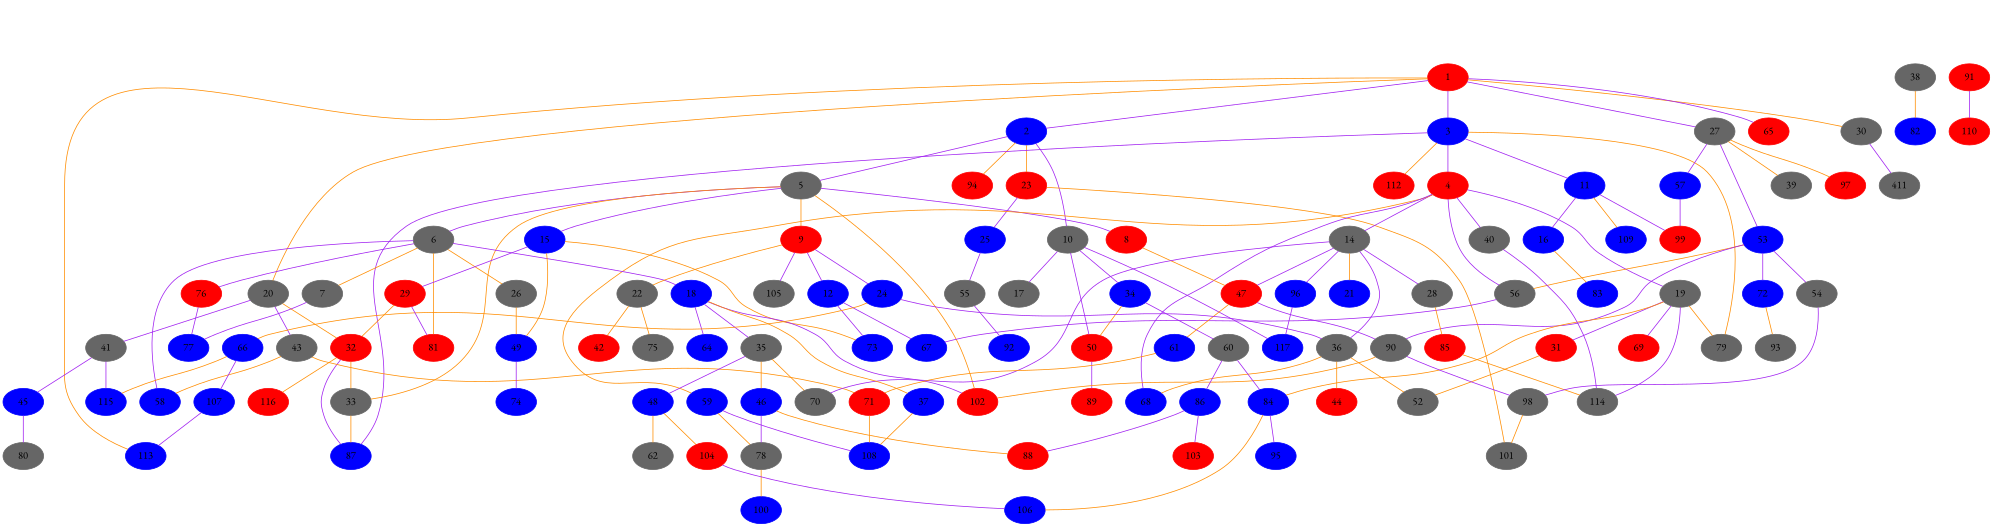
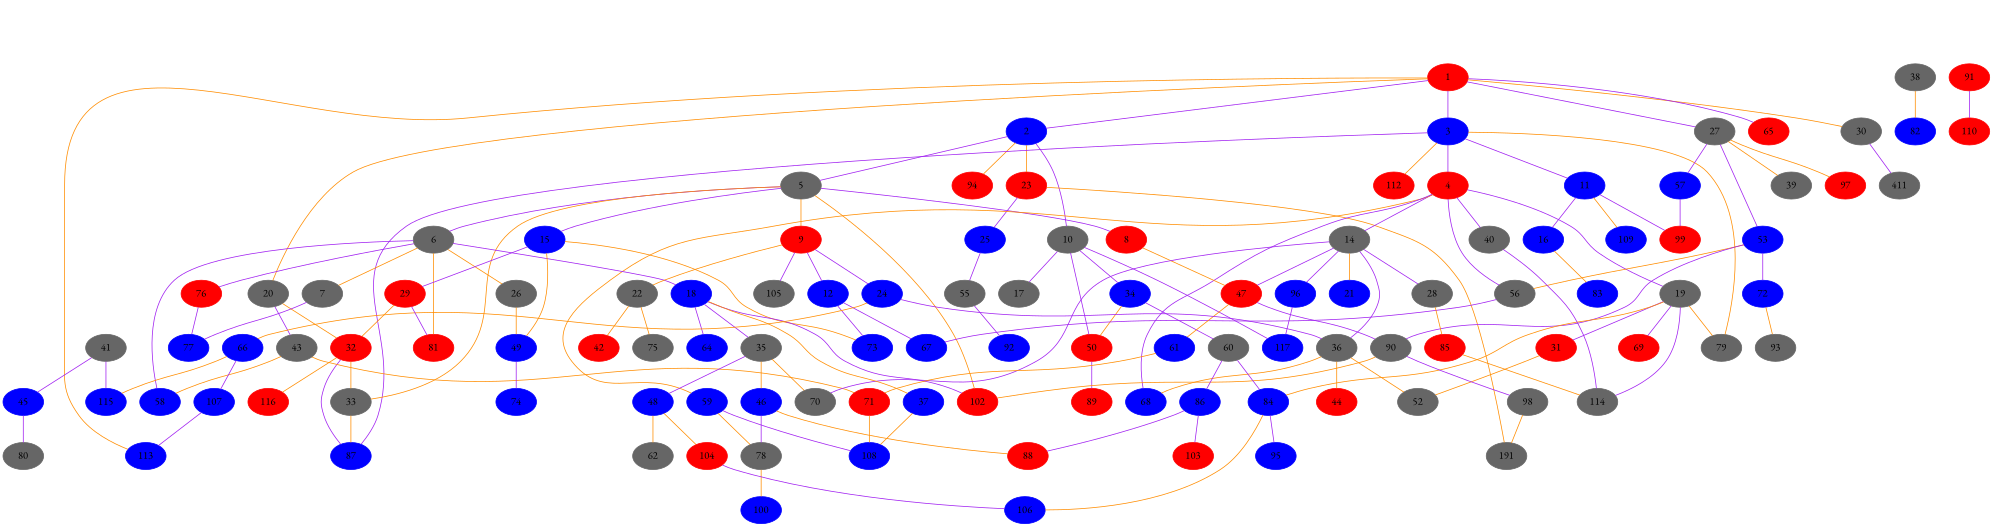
(1817, 294) -> none
(187, 321) -> none
(1507, 456) -> (1507, 456)
